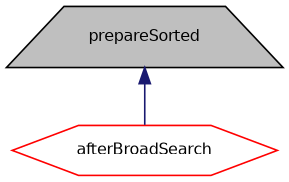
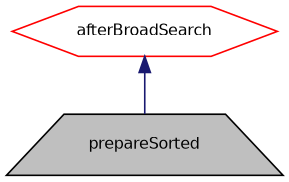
(145, 104) -> (145, 93)
